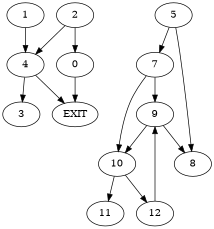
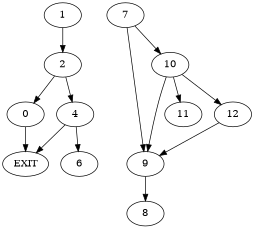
(174, 15) -> none
(25, 37) -> (63, 37)
(21, 114) -> (79, 164)
(138, 136) -> (156, 110)
